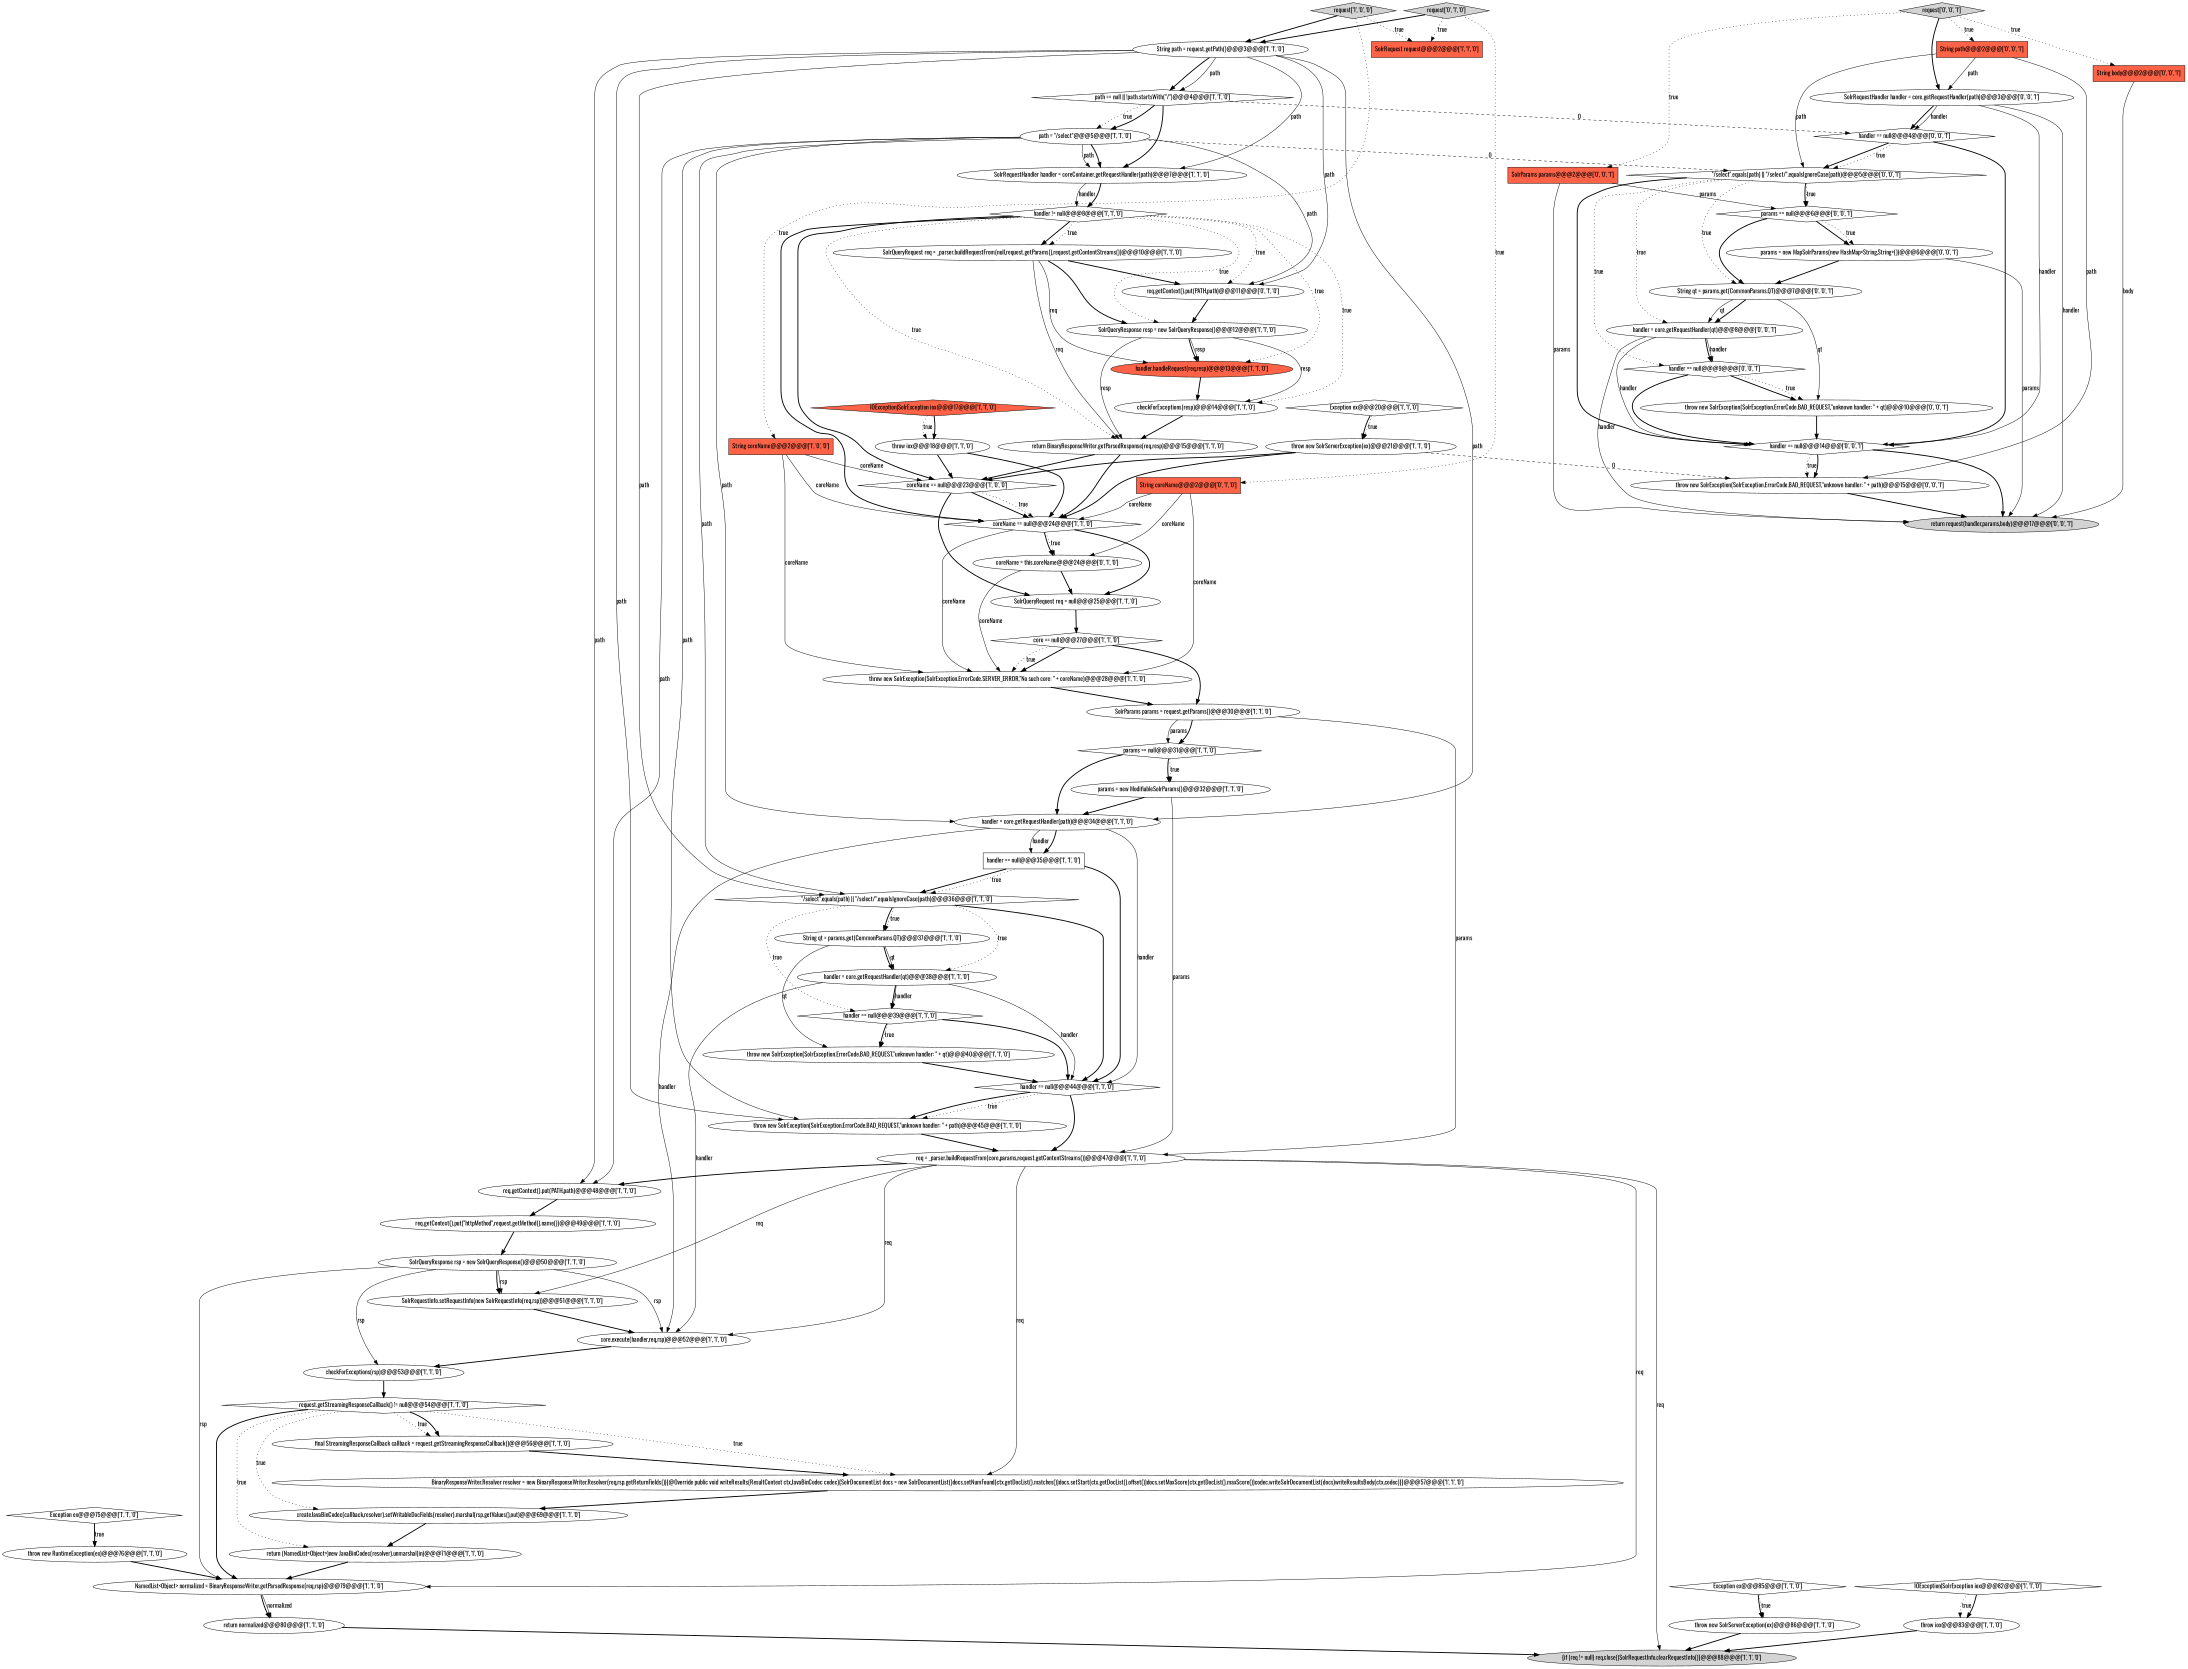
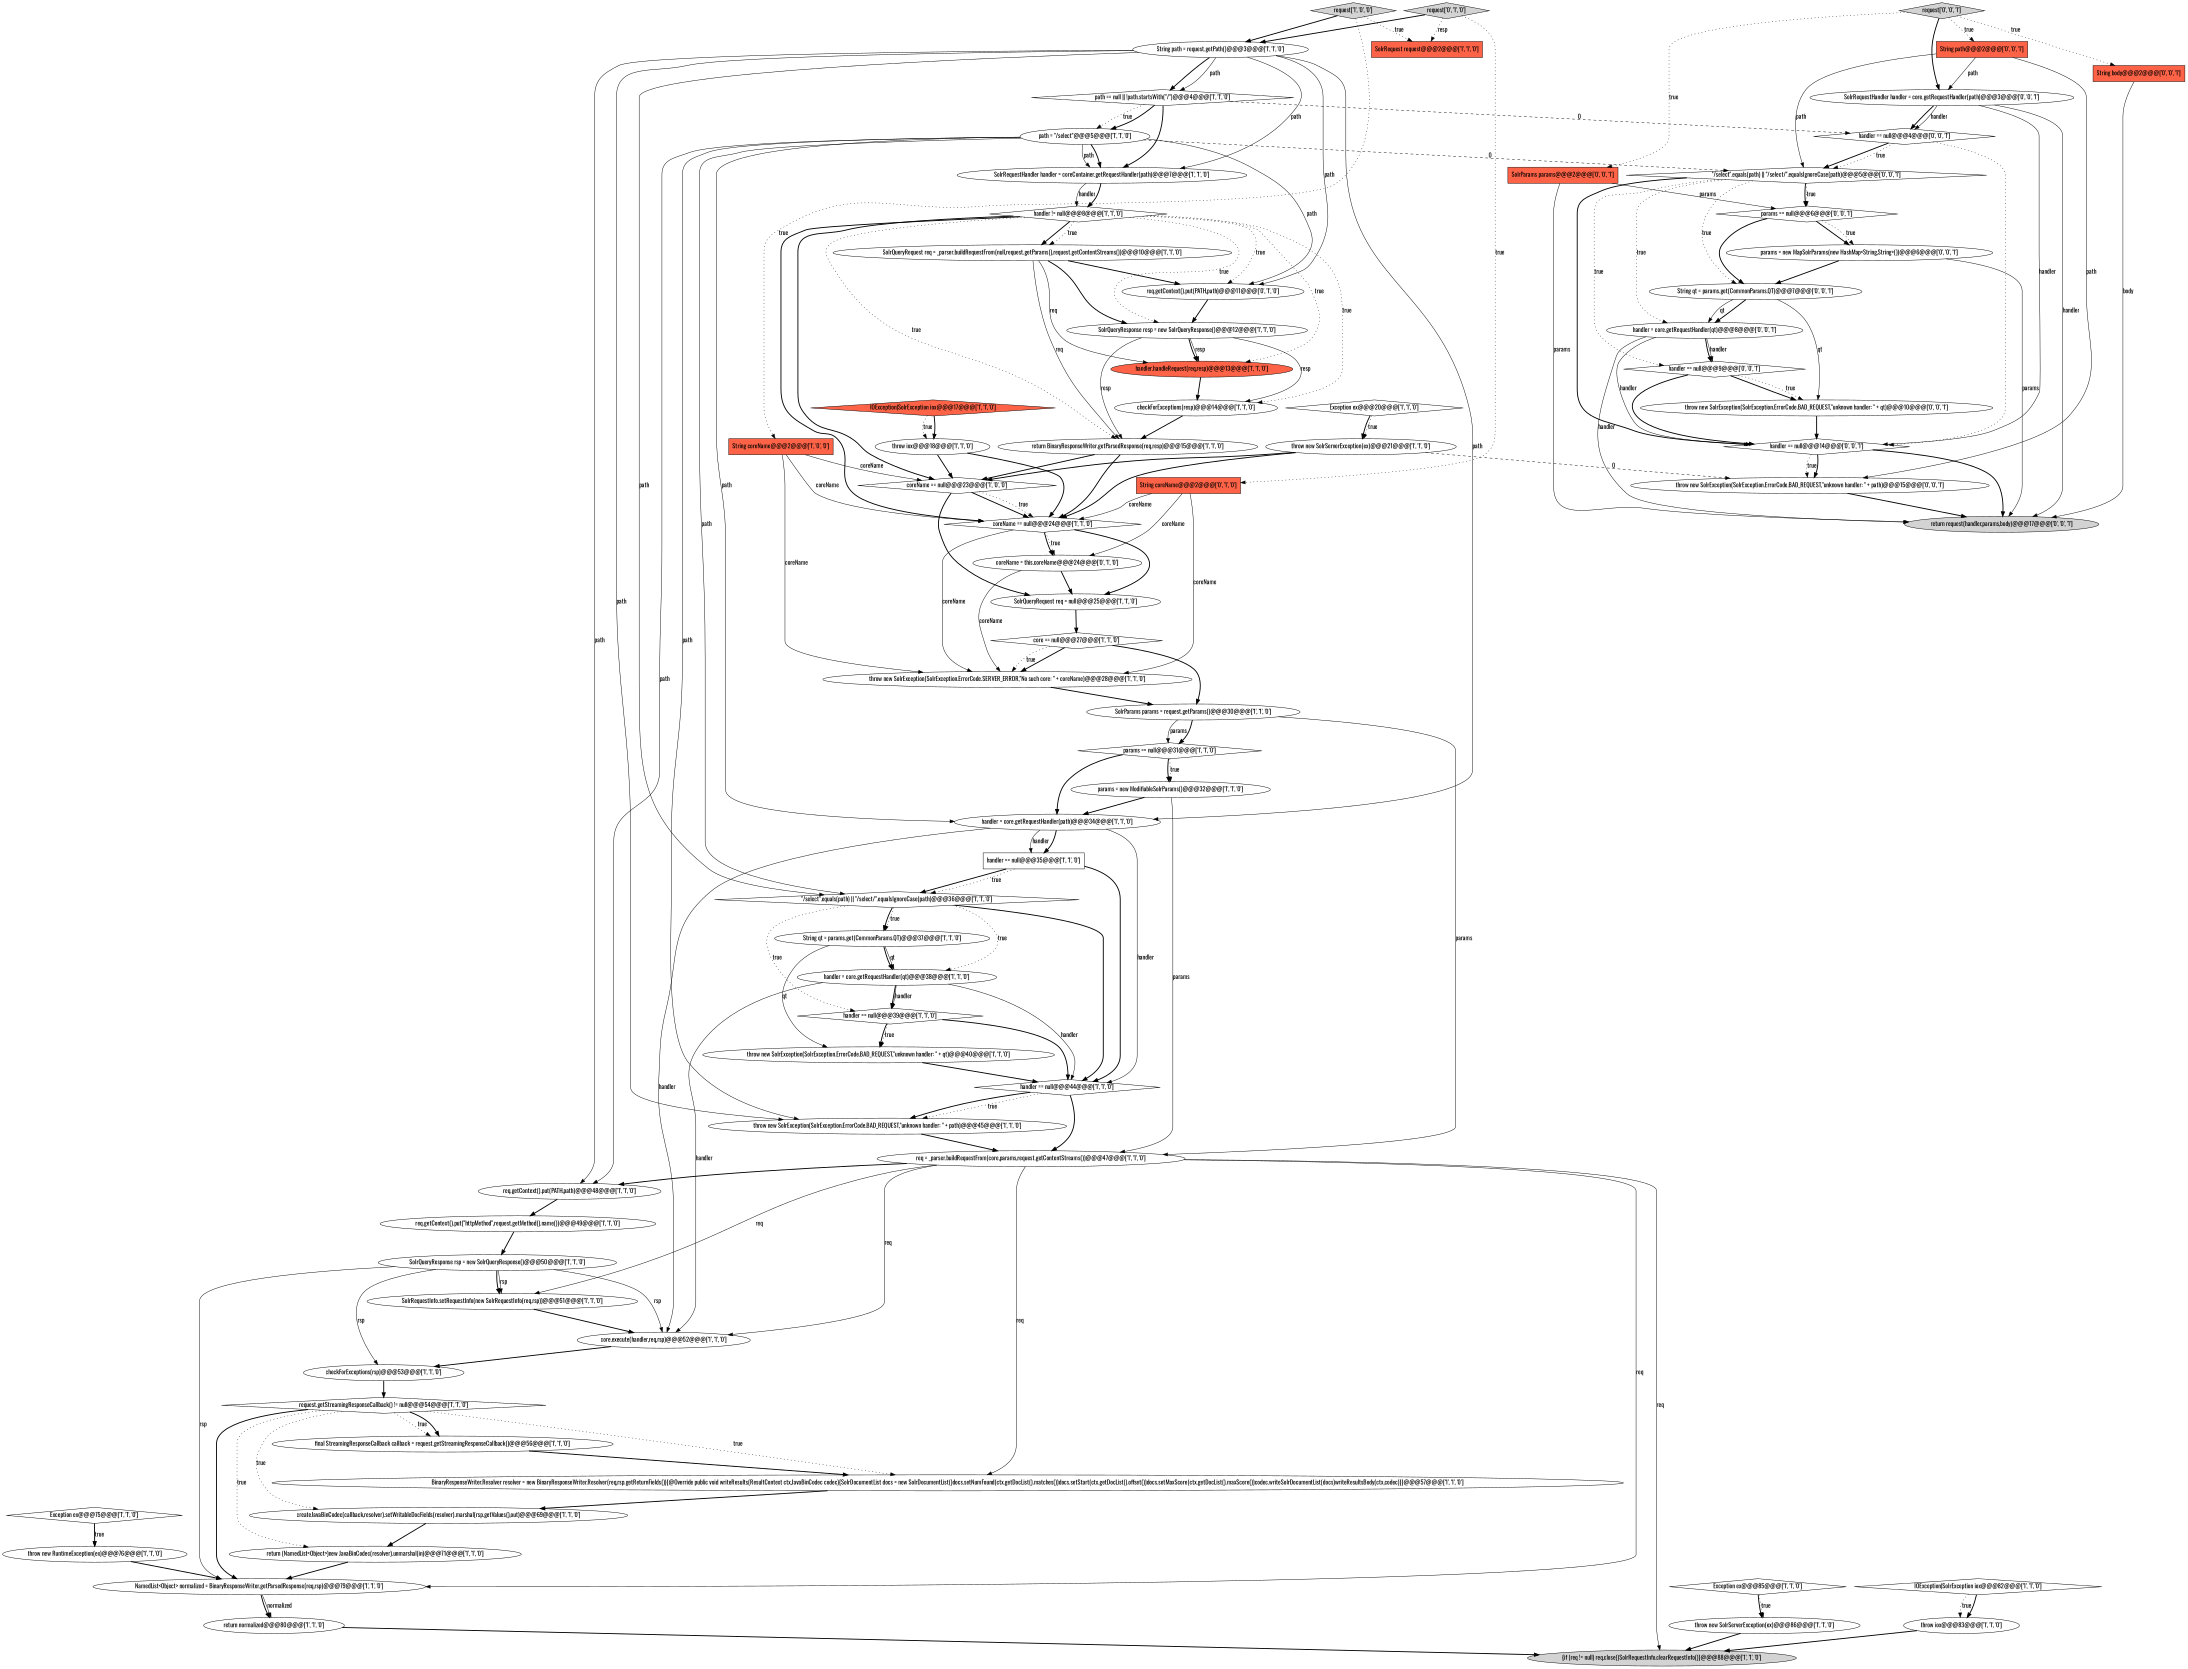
(1443, 30) -> (1443, 30)
(2005, 312) -> (2005, 312)
